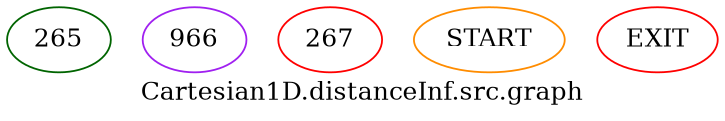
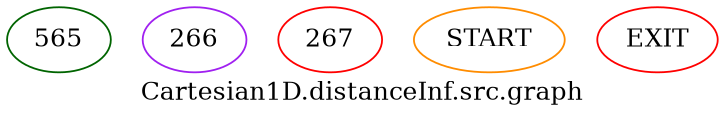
(59, 40) -> (59, 40)
(195, 40) -> (195, 40)
